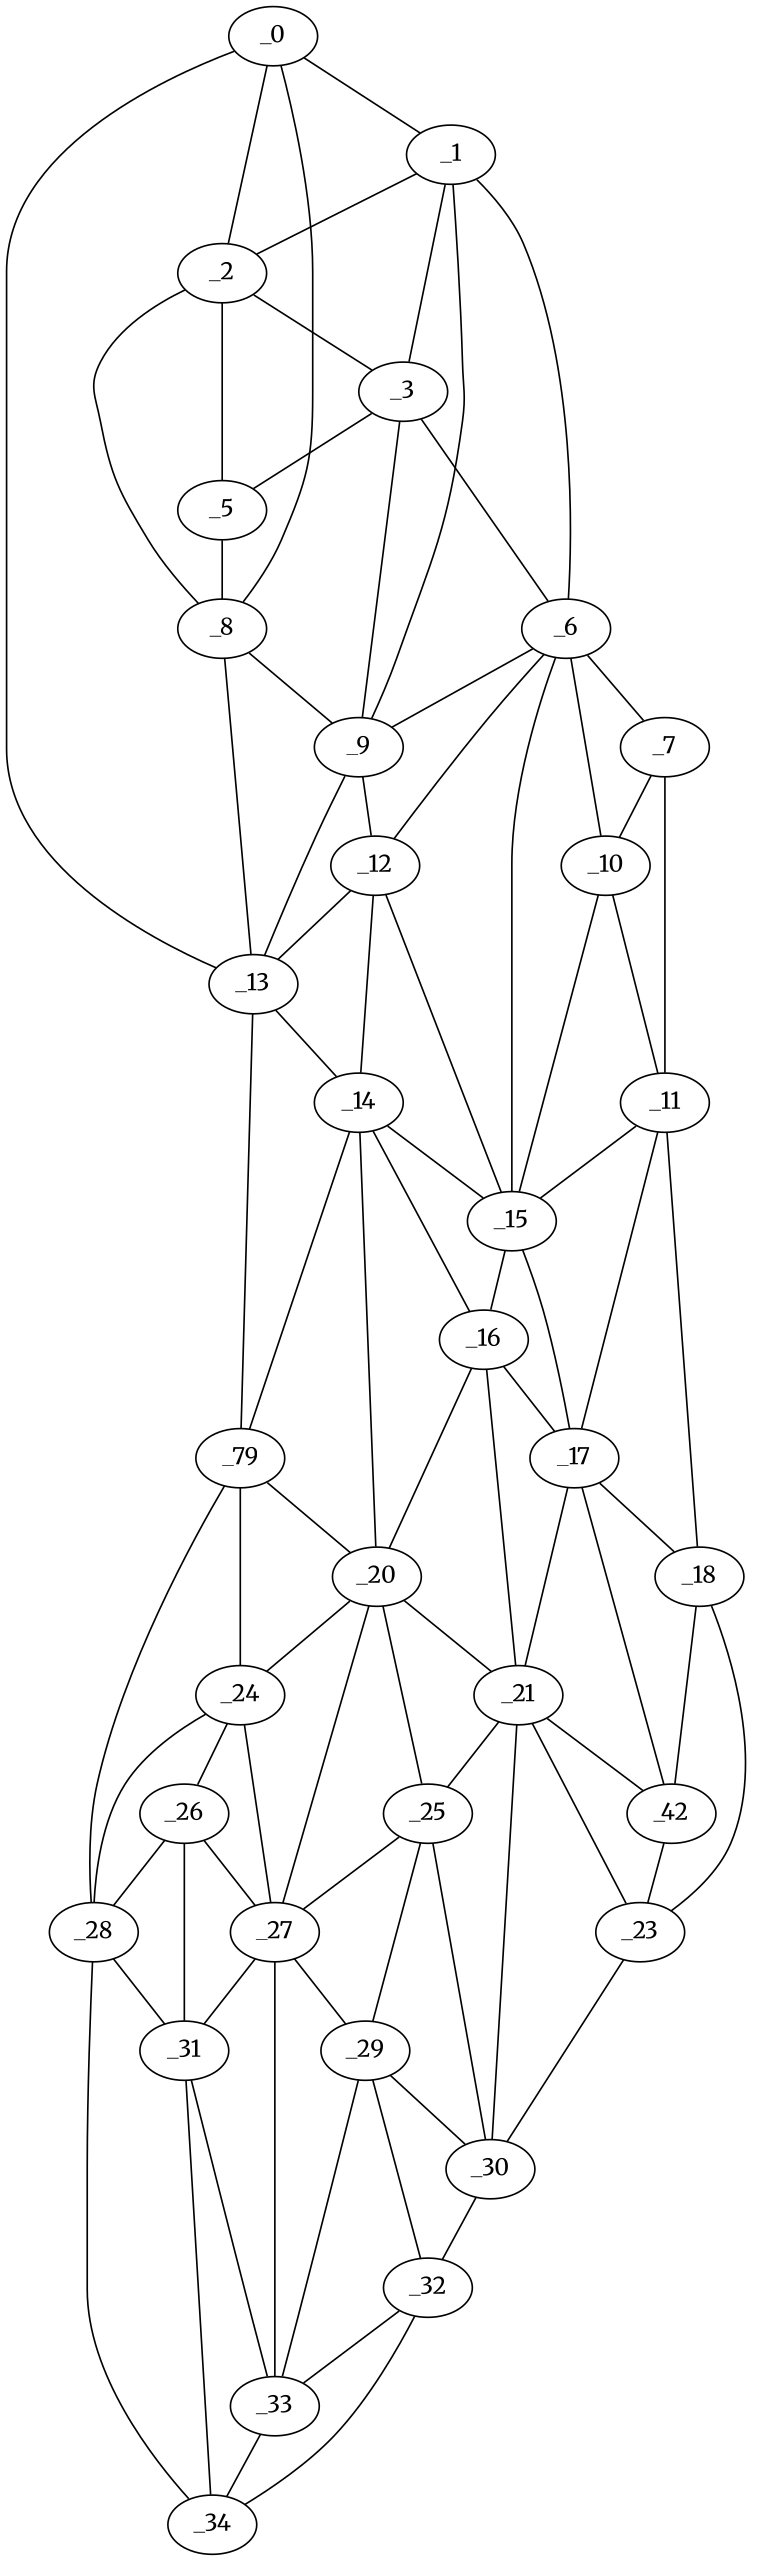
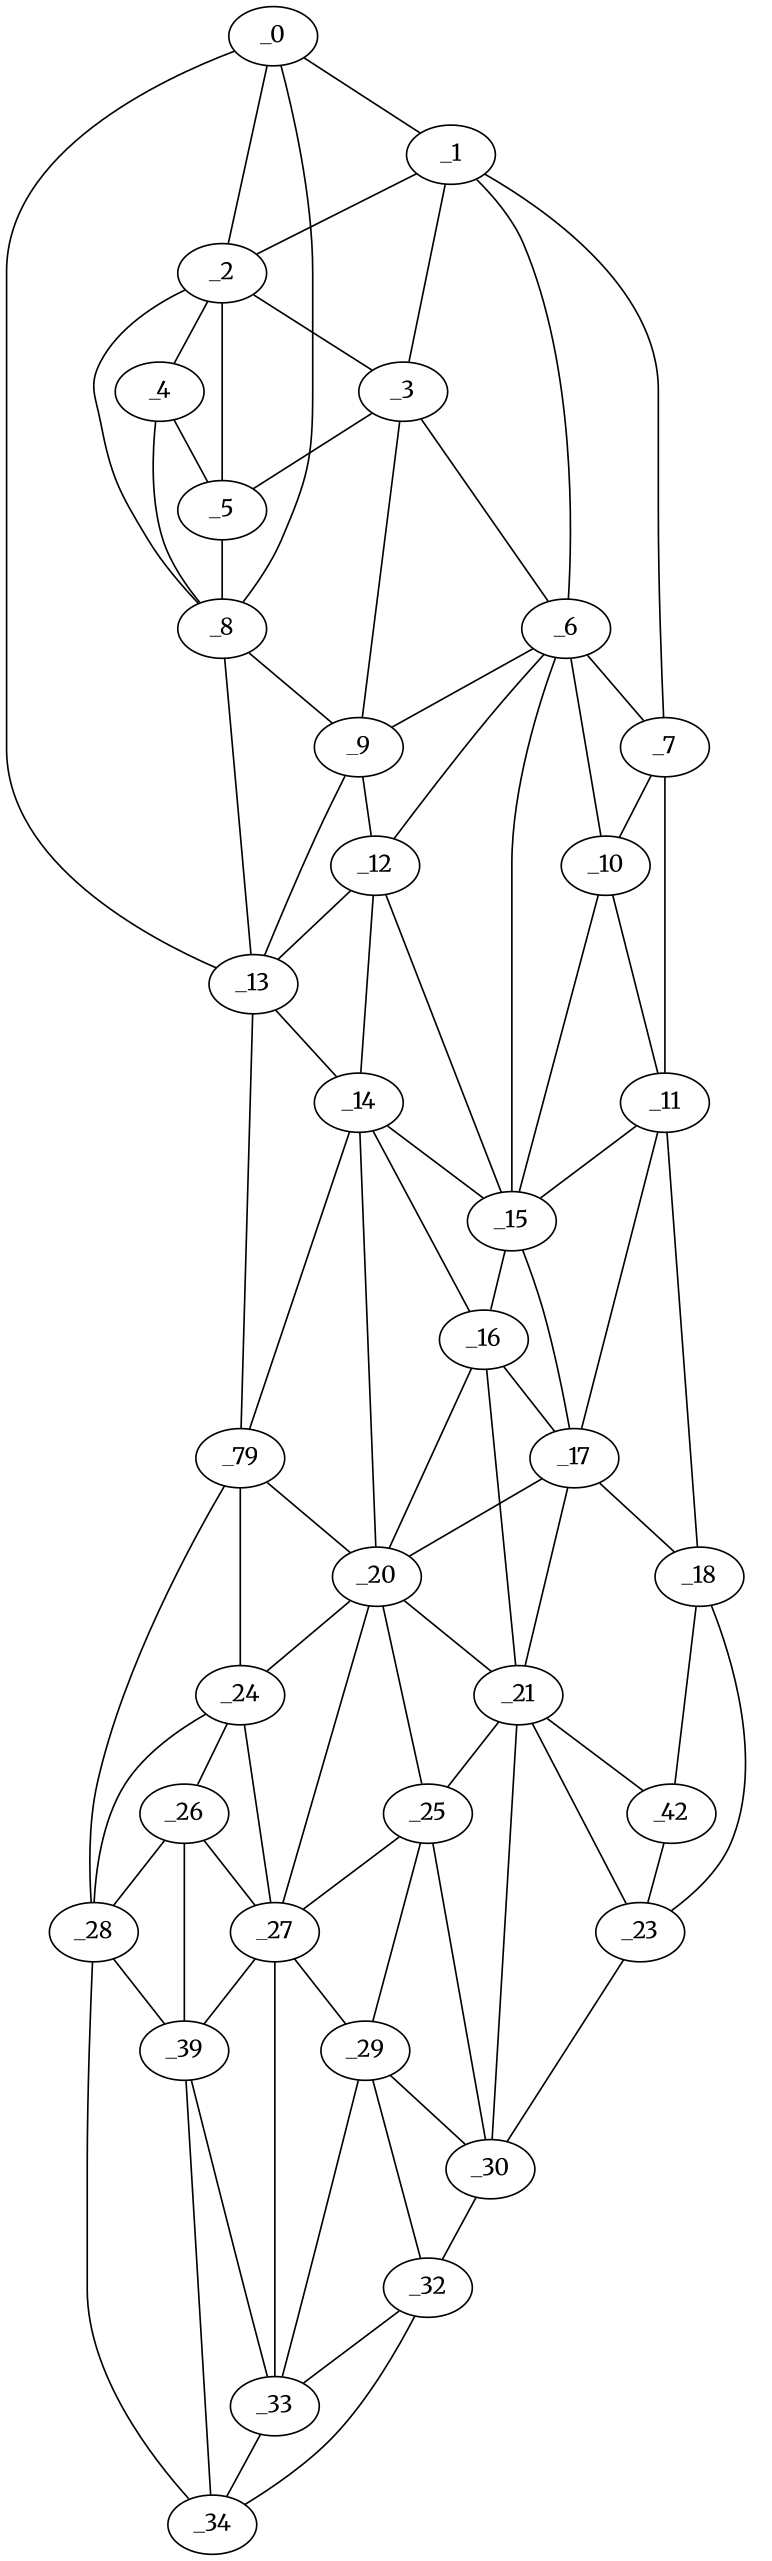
none -> (160, 392)
(459, 445) -> (658, 409)
(623, 1636) -> (476, 1517)
(184, 2051) -> (184, 2051)
